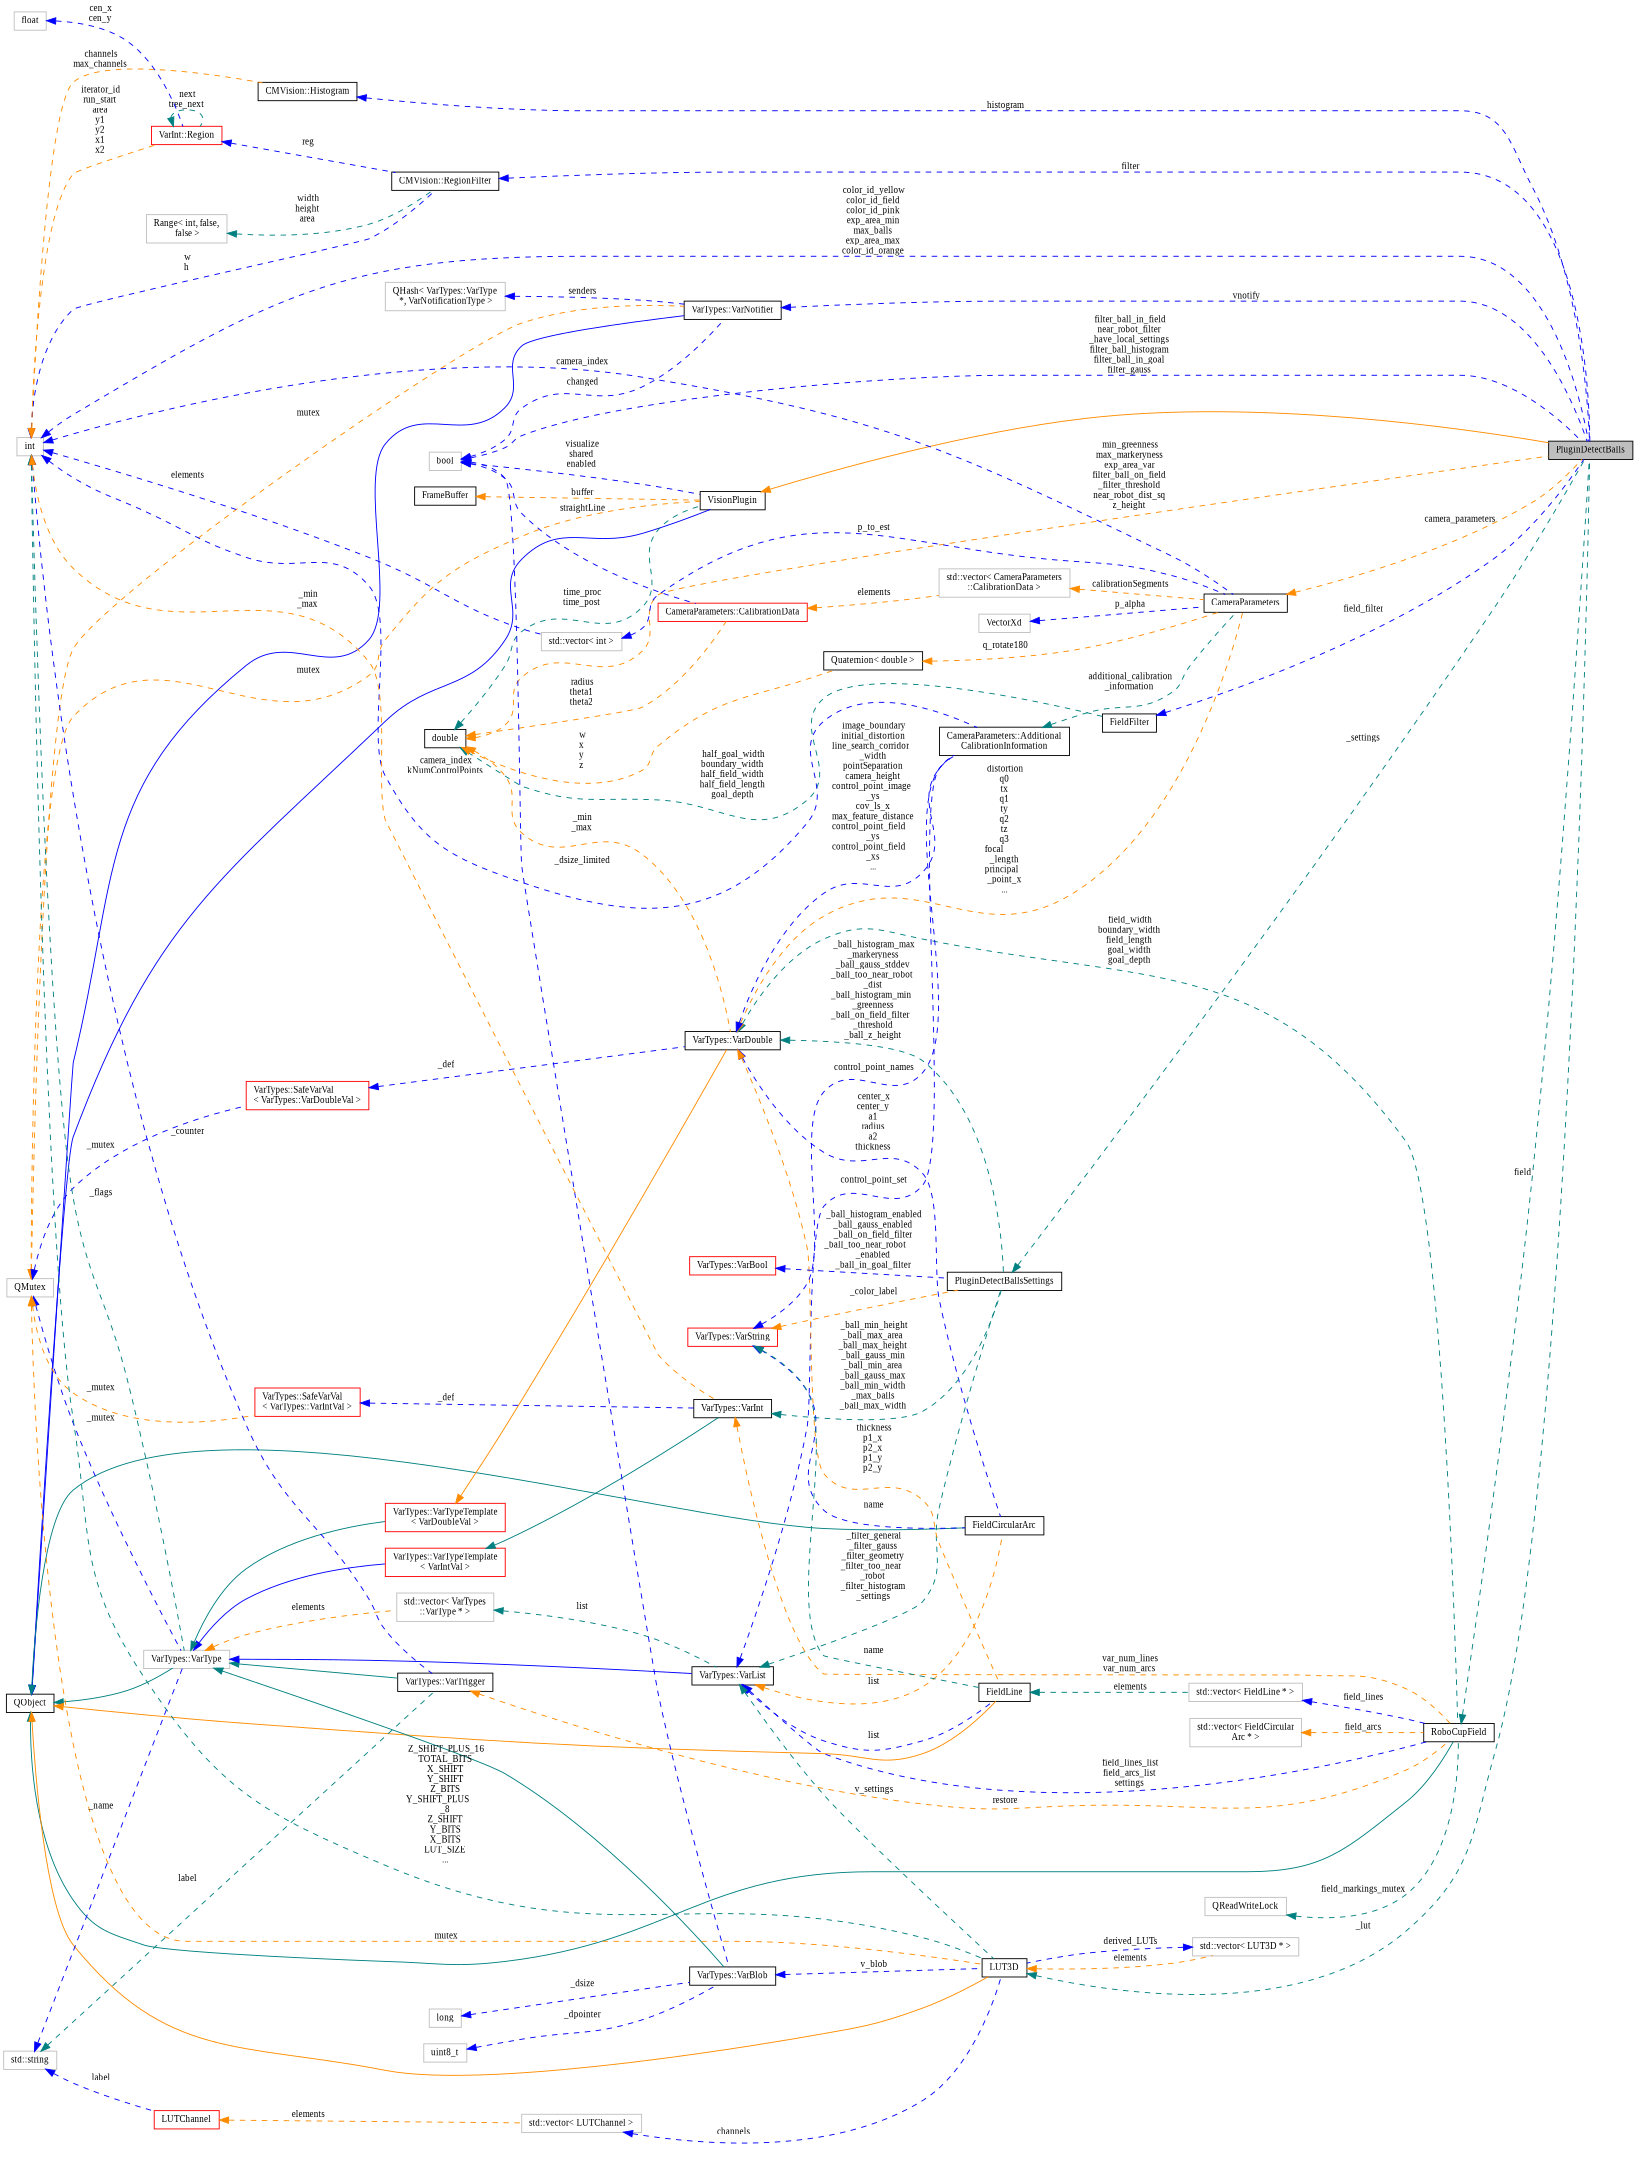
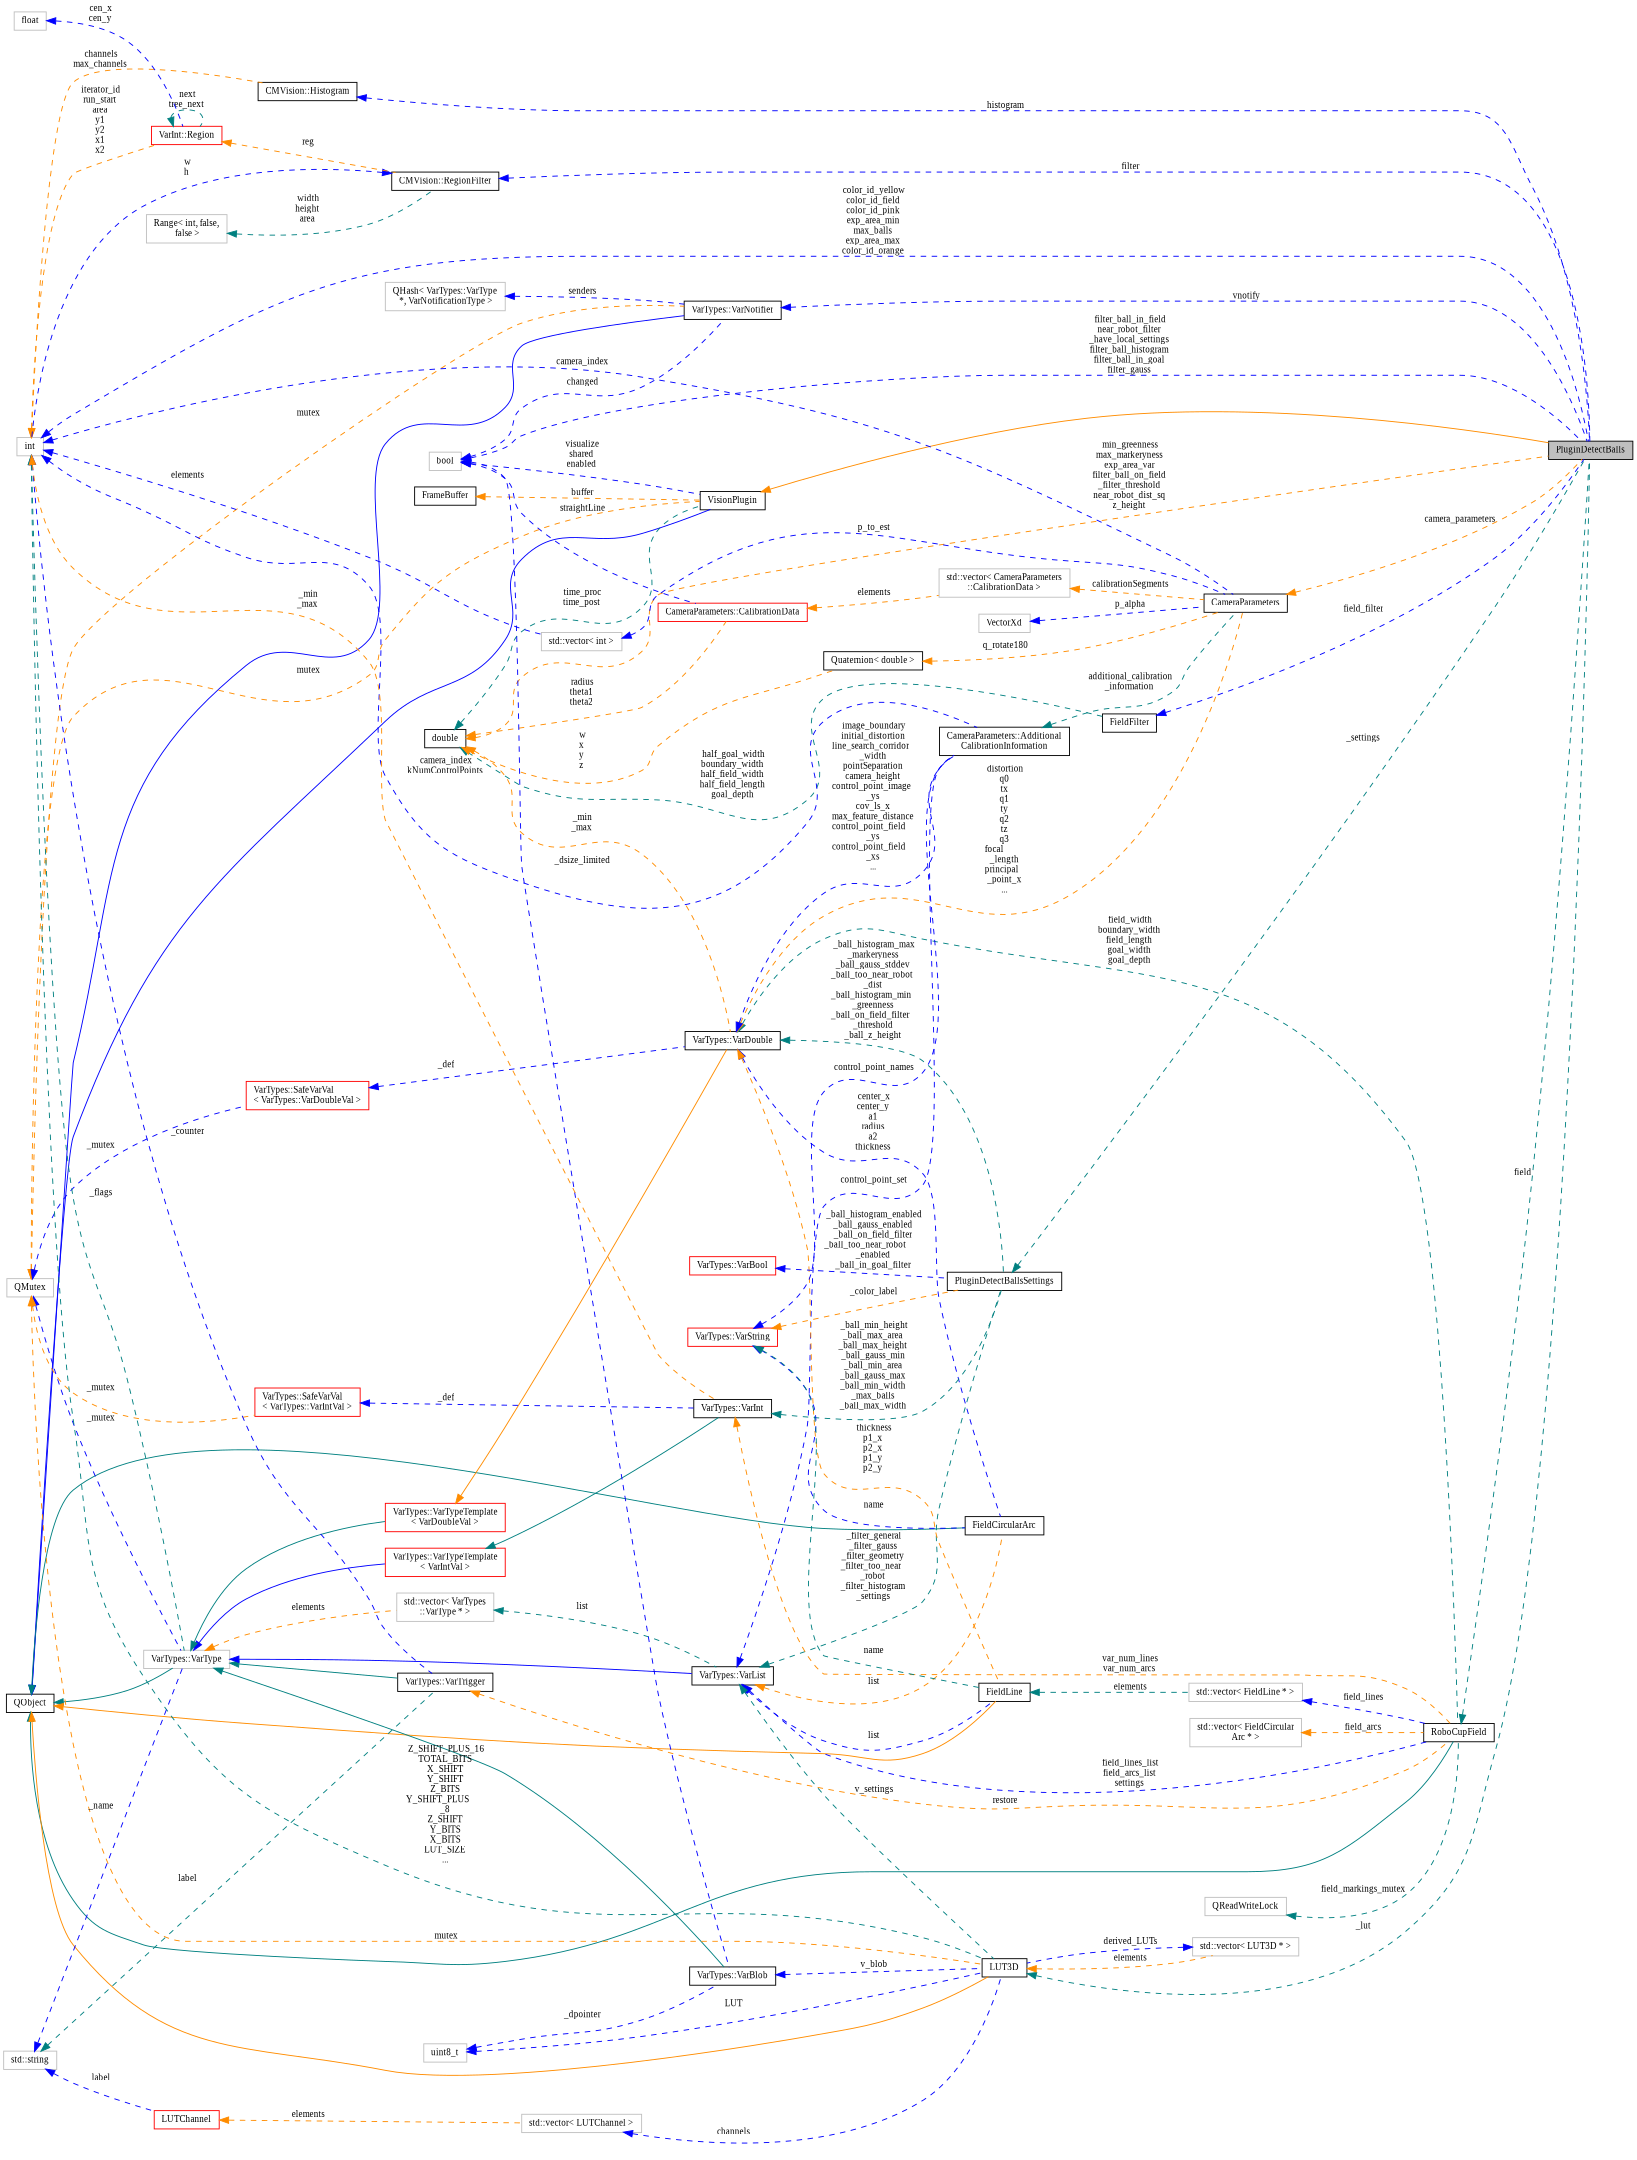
(313, 158) -> (313, 158)
(198, 278) -> (135, 213)
(445, 2018) -> none
none -> (731, 2023)
